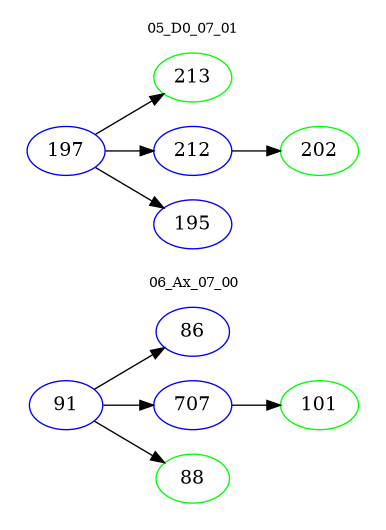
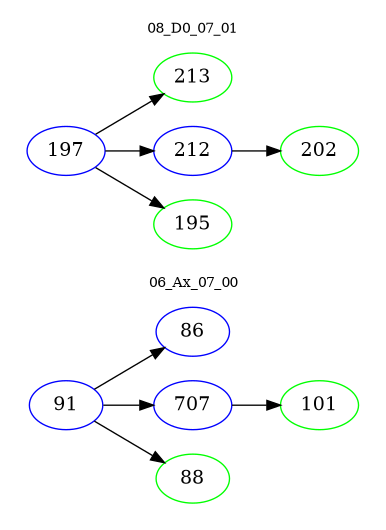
(193, 29) -> (193, 29)
(193, 224) -> (193, 224)
